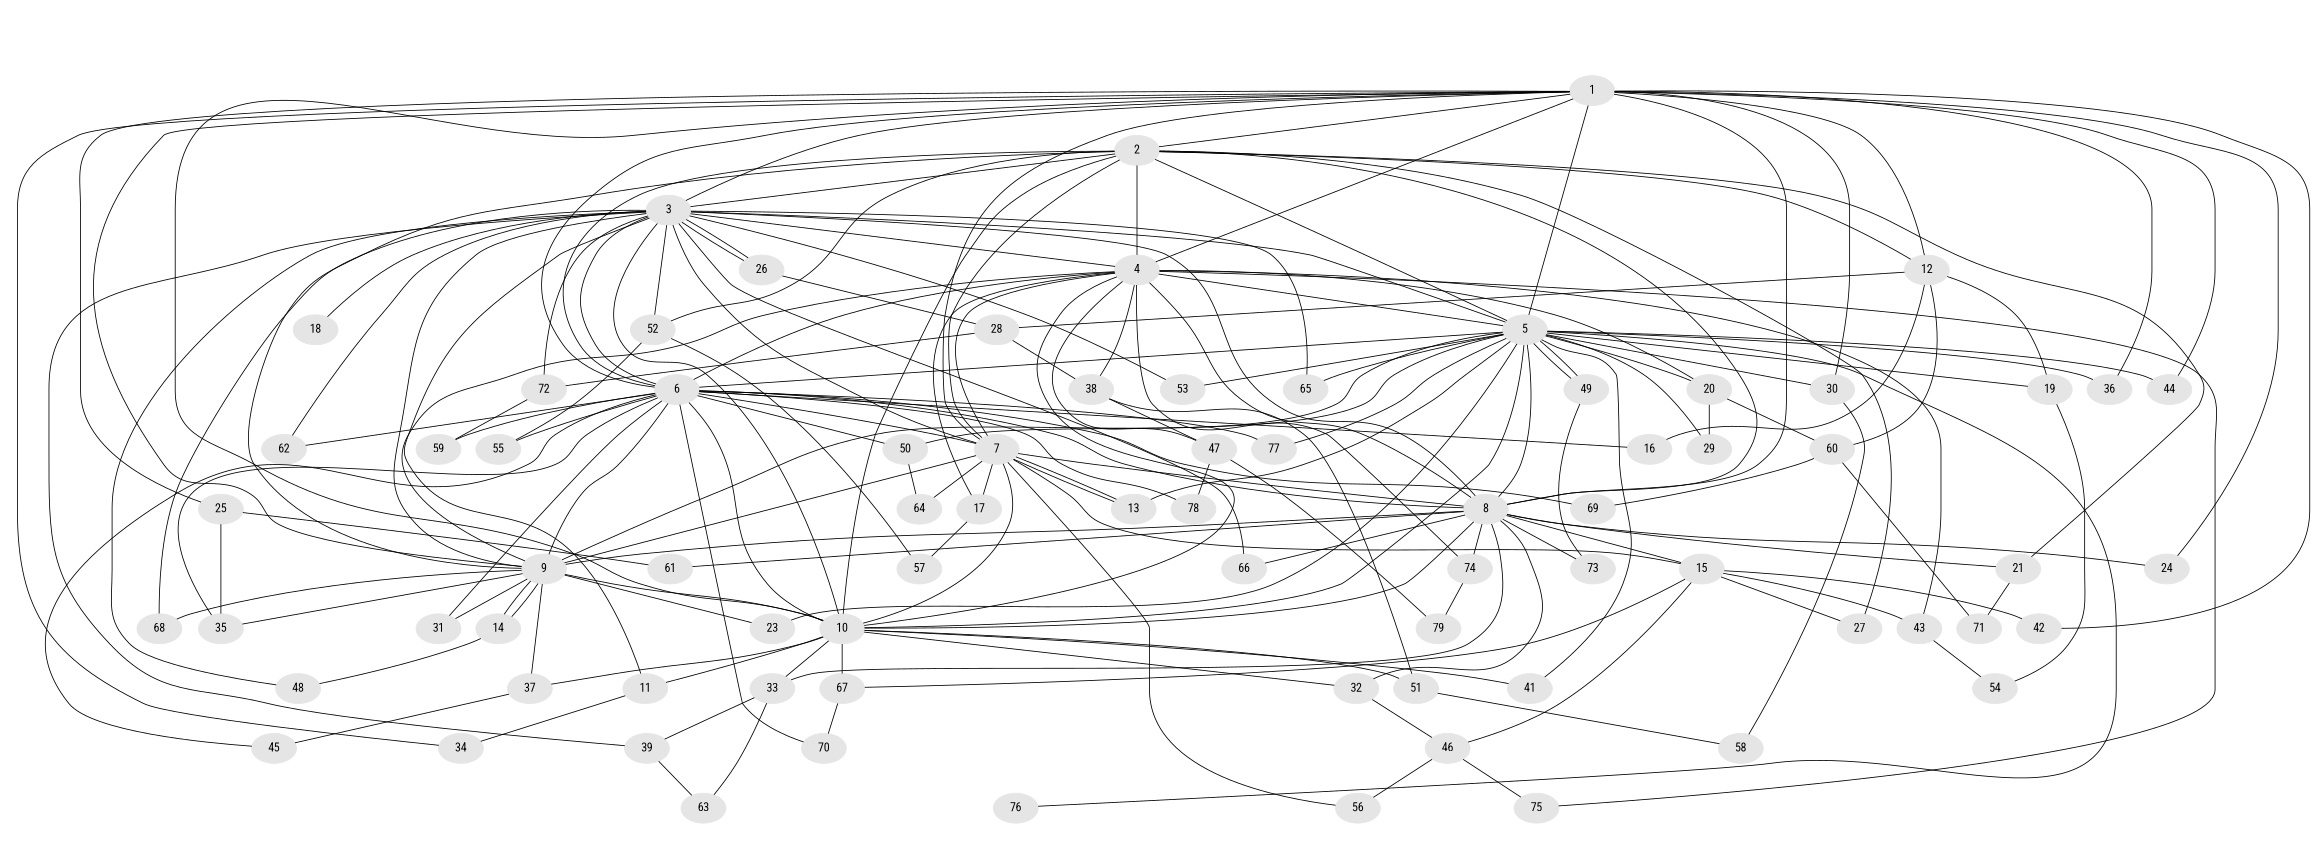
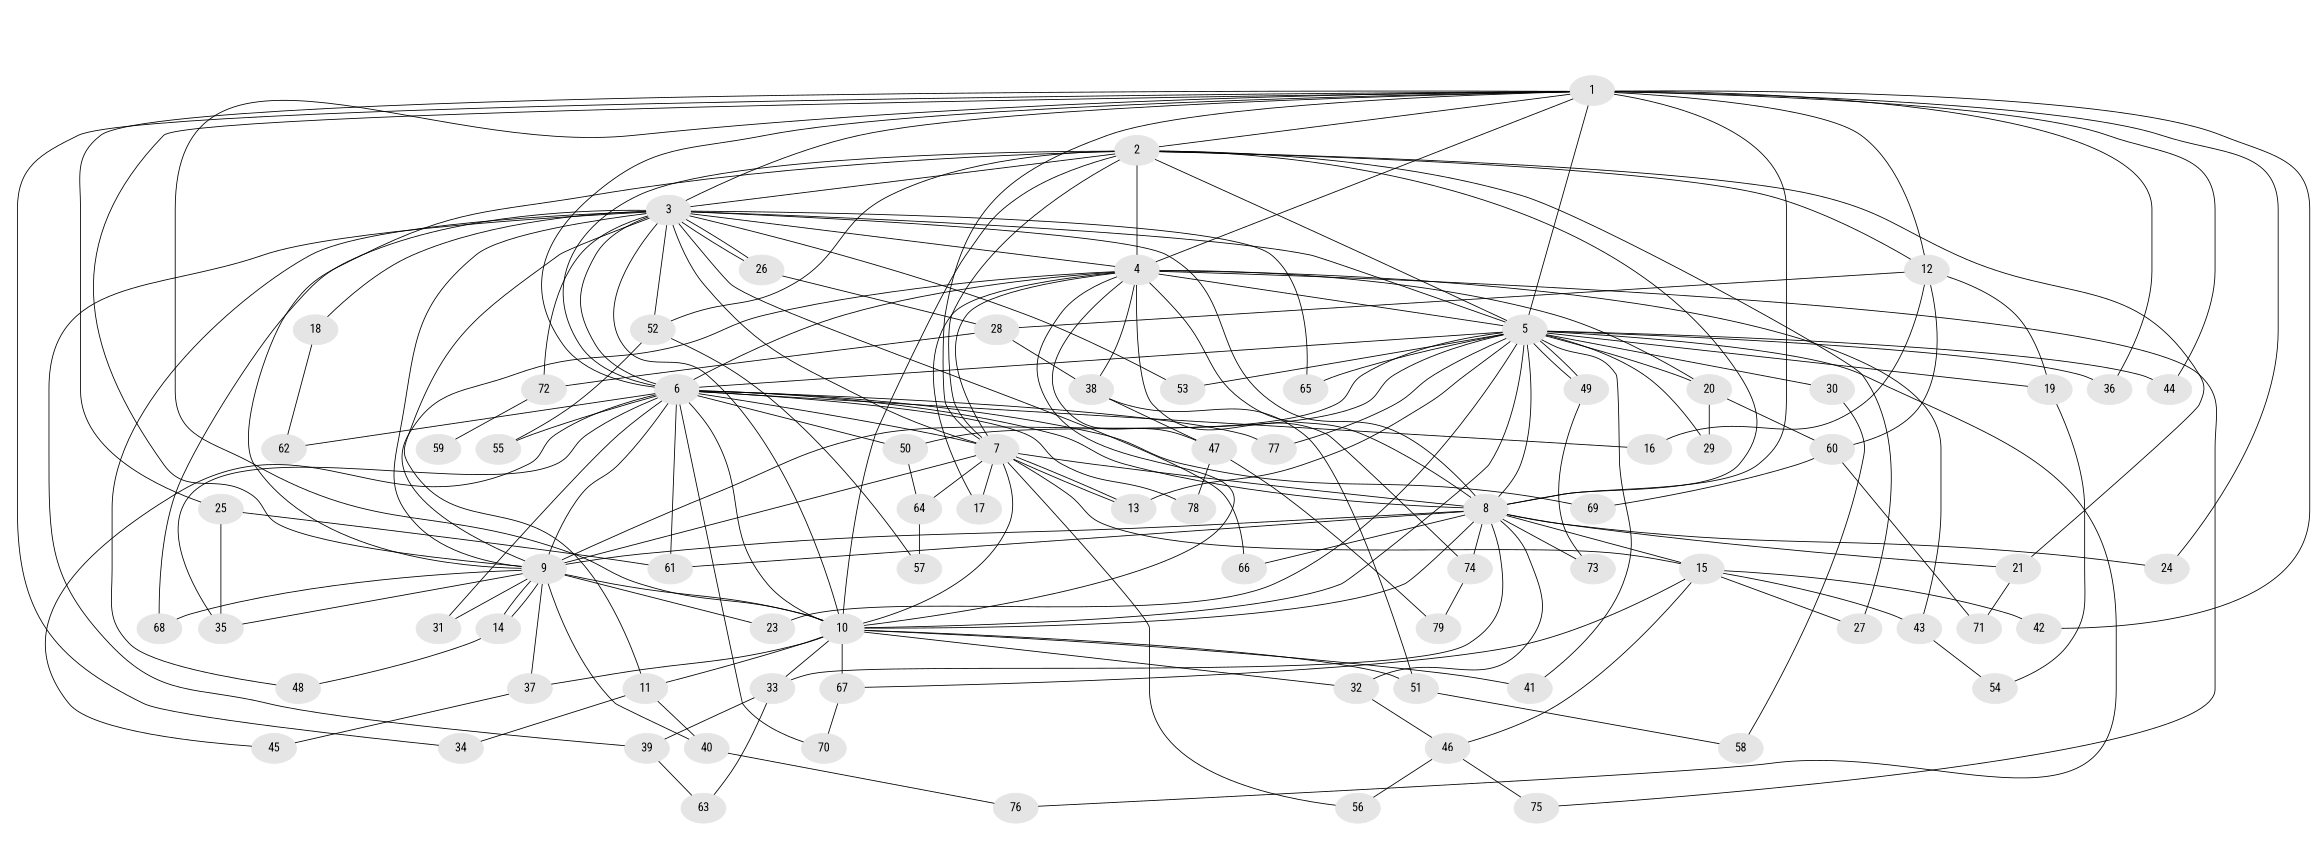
(1827, 155) -> none
(431, 262) -> (300, 390)
(524, 418) -> (674, 479)
(949, 540) -> (919, 541)
none -> (707, 748)
